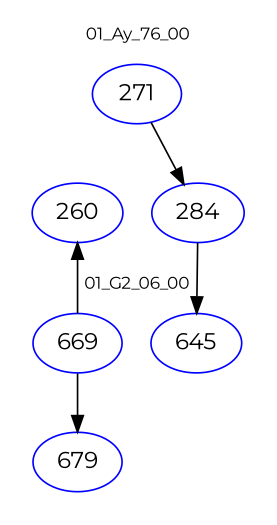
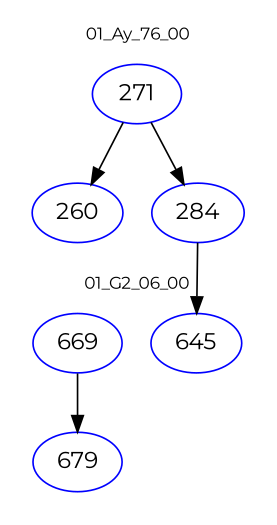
(78, 287) -> (111, 146)
